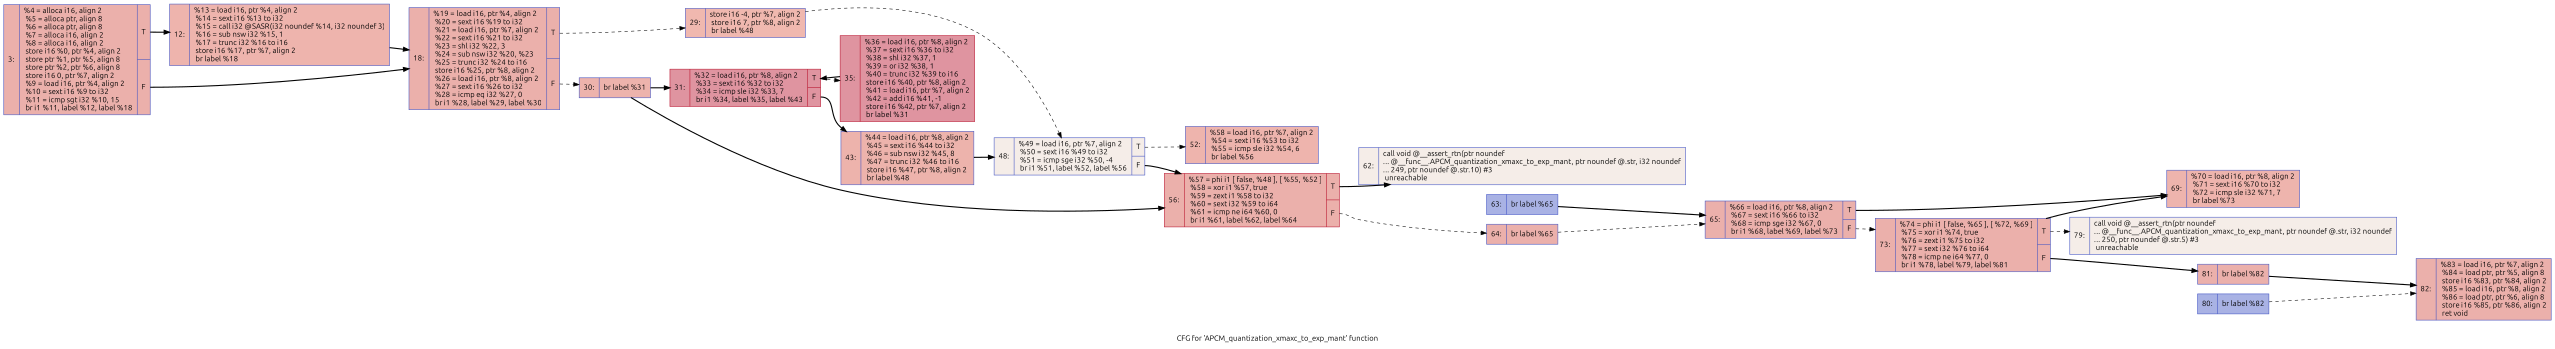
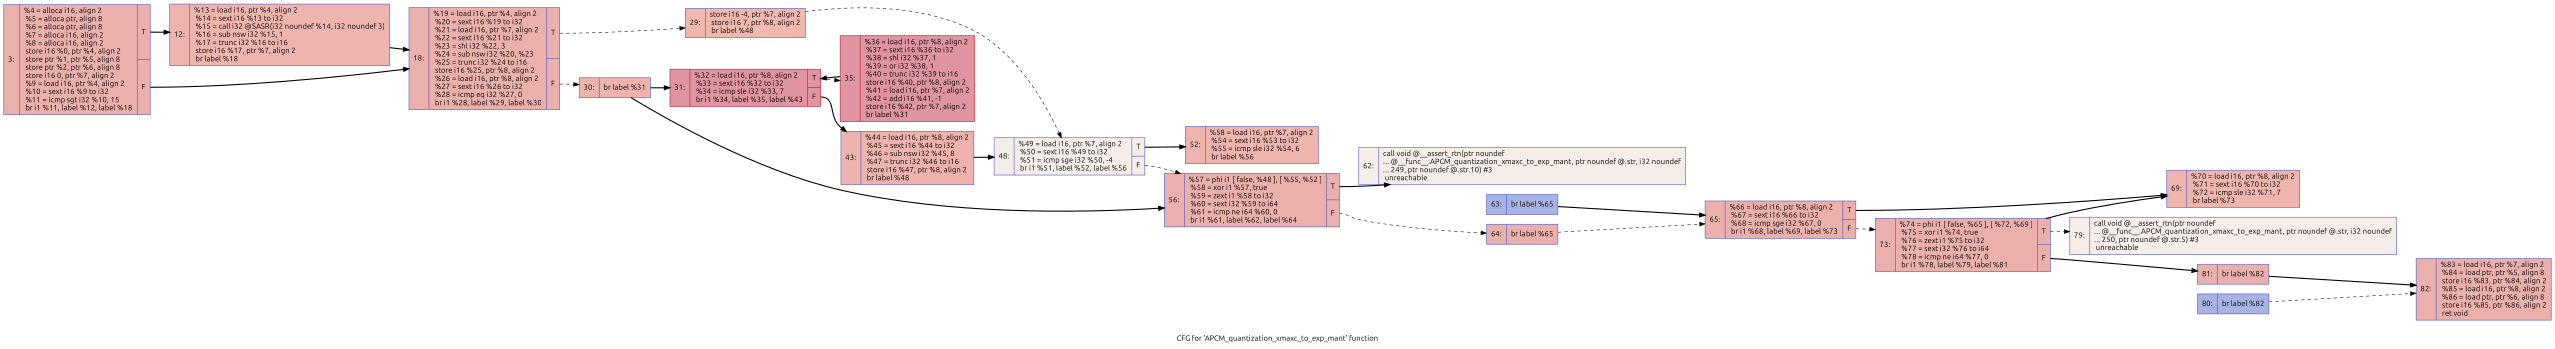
(1162, 147) -> (1162, 147)
(1160, 168) -> (1160, 168)
(1252, 200) -> (1252, 200)
